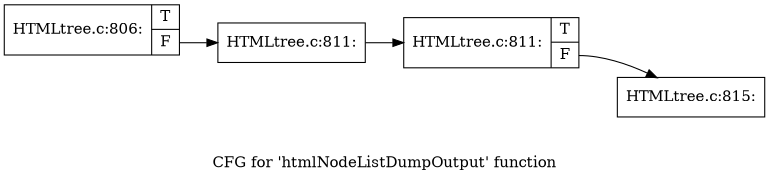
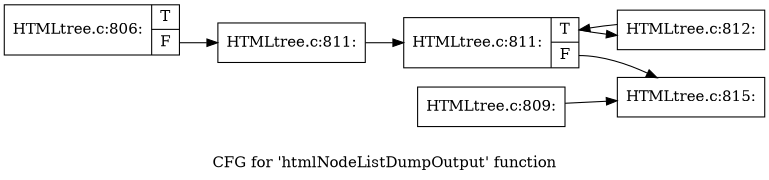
none -> (691, 30)
none -> (491, 107)
